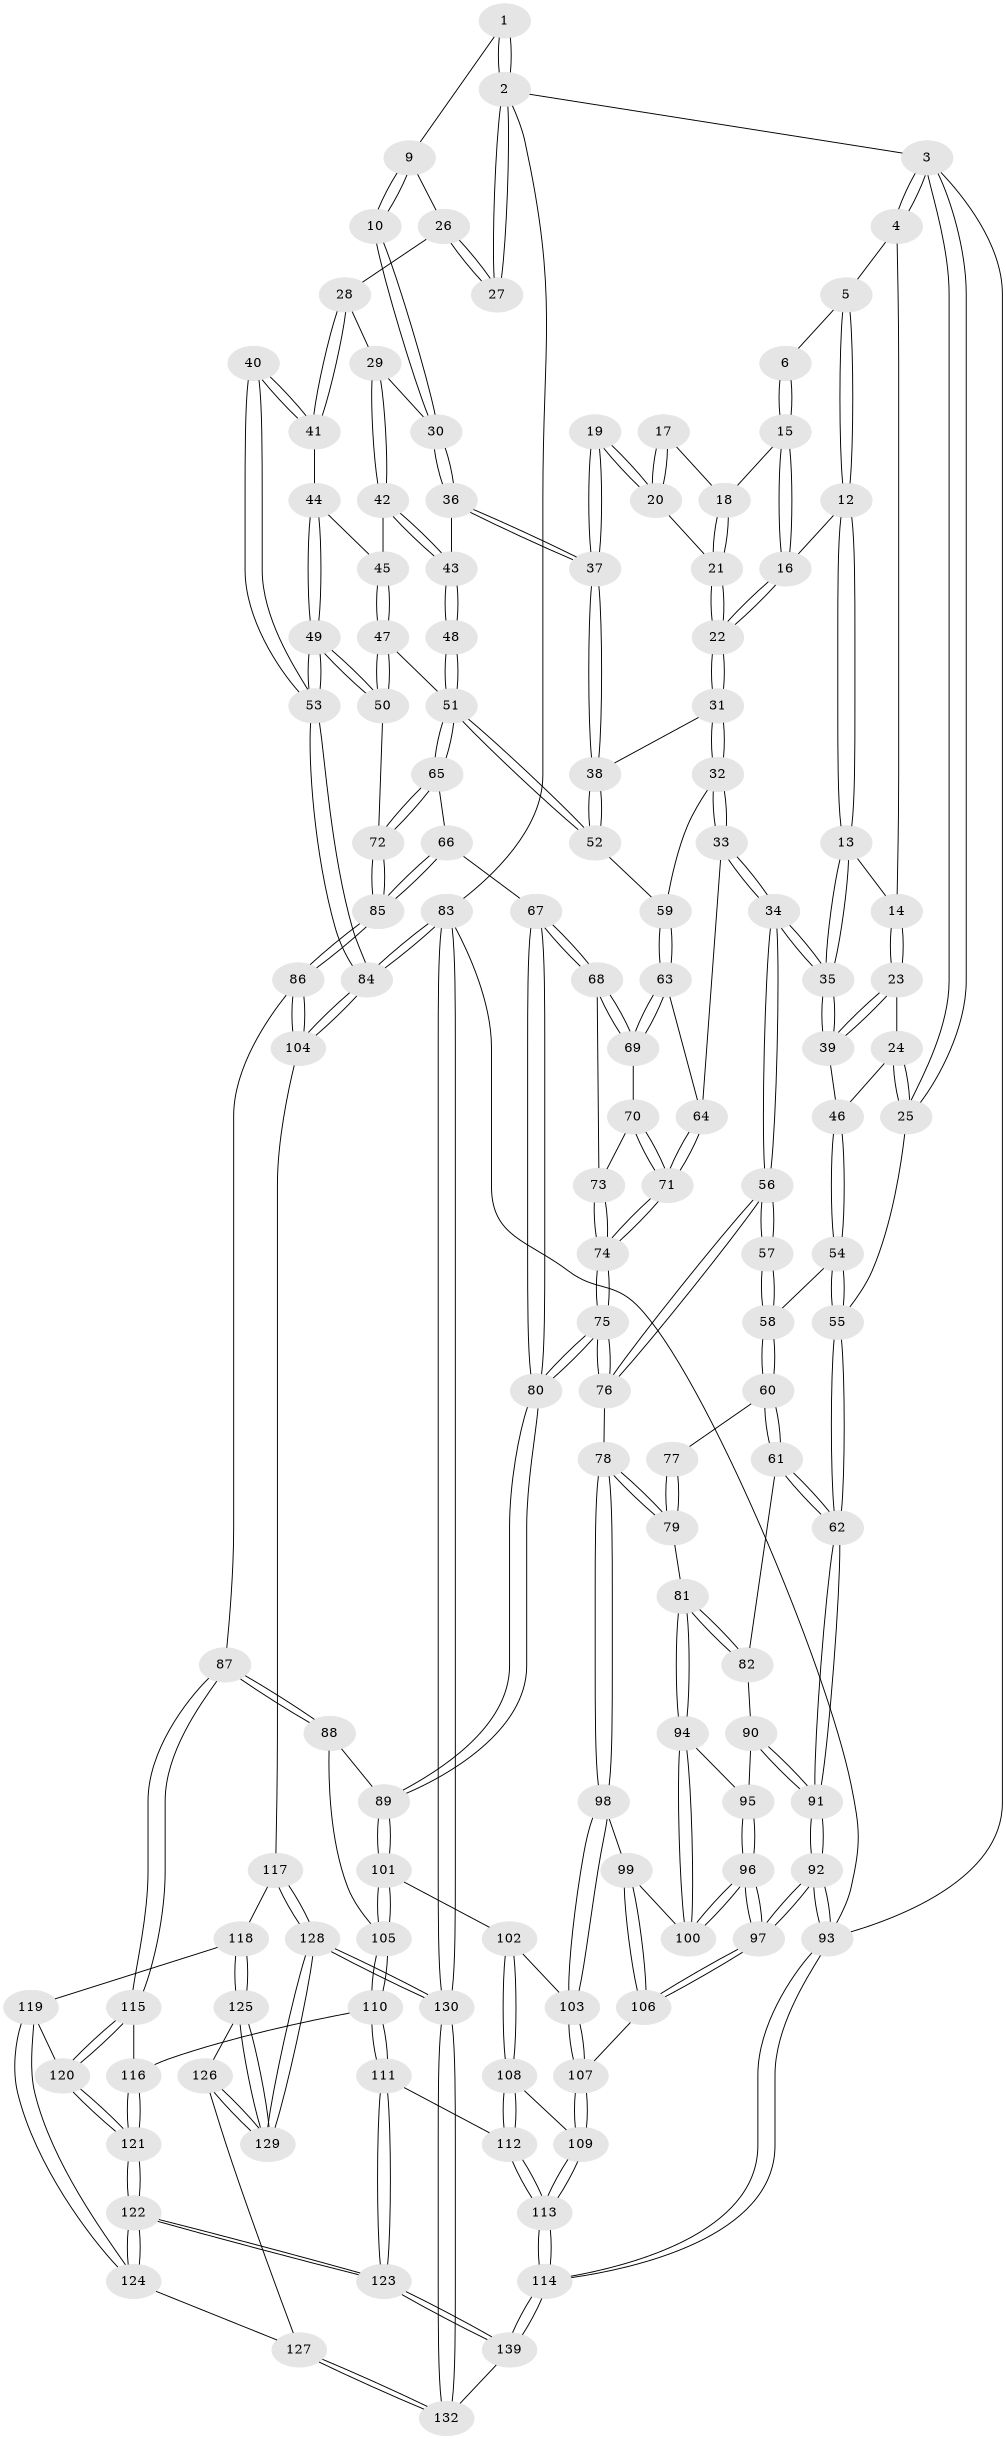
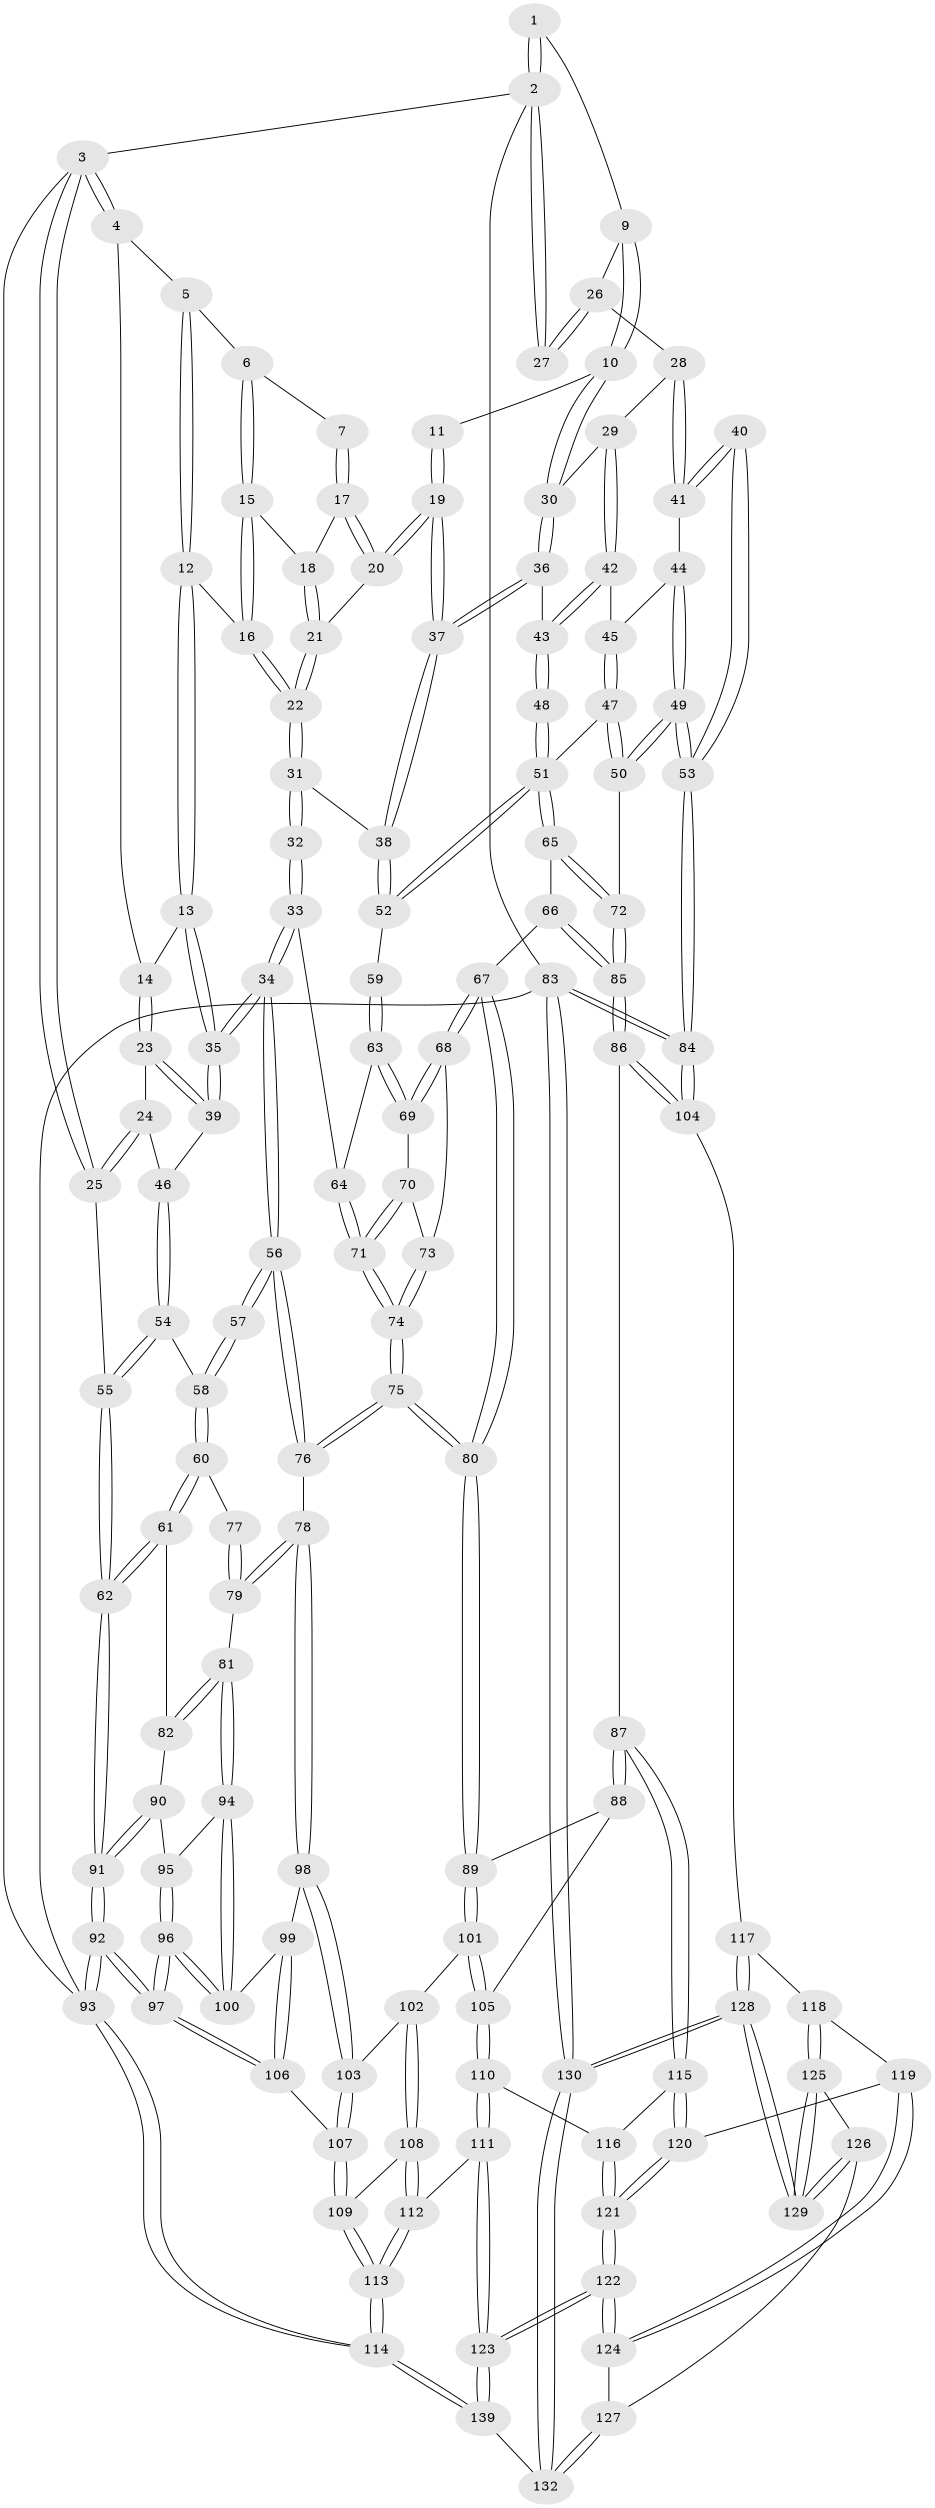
none -> (342, 432)
none -> (438, 432)
(682, 840) -> none
